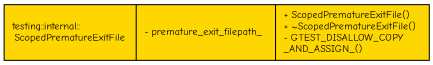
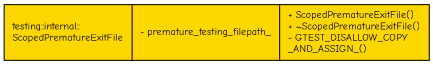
(204, 32) -> (206, 32)
